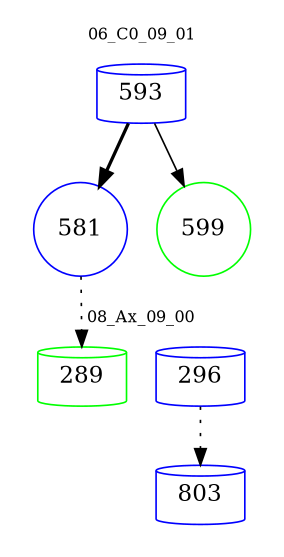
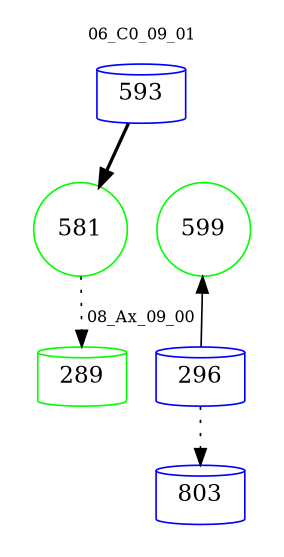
(166, 147) -> (202, 320)
(81, 229) -> (81, 229)
